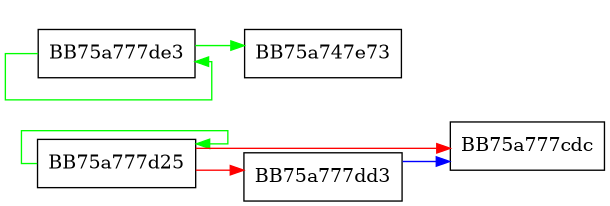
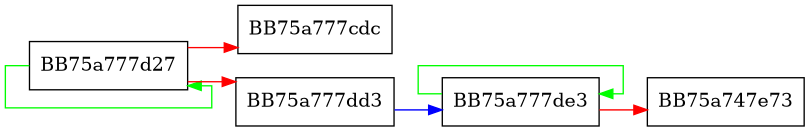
(213, 46) -> (617, 110)
(419, 162) -> (412, 110)
(117, 164) -> (109, 66)
